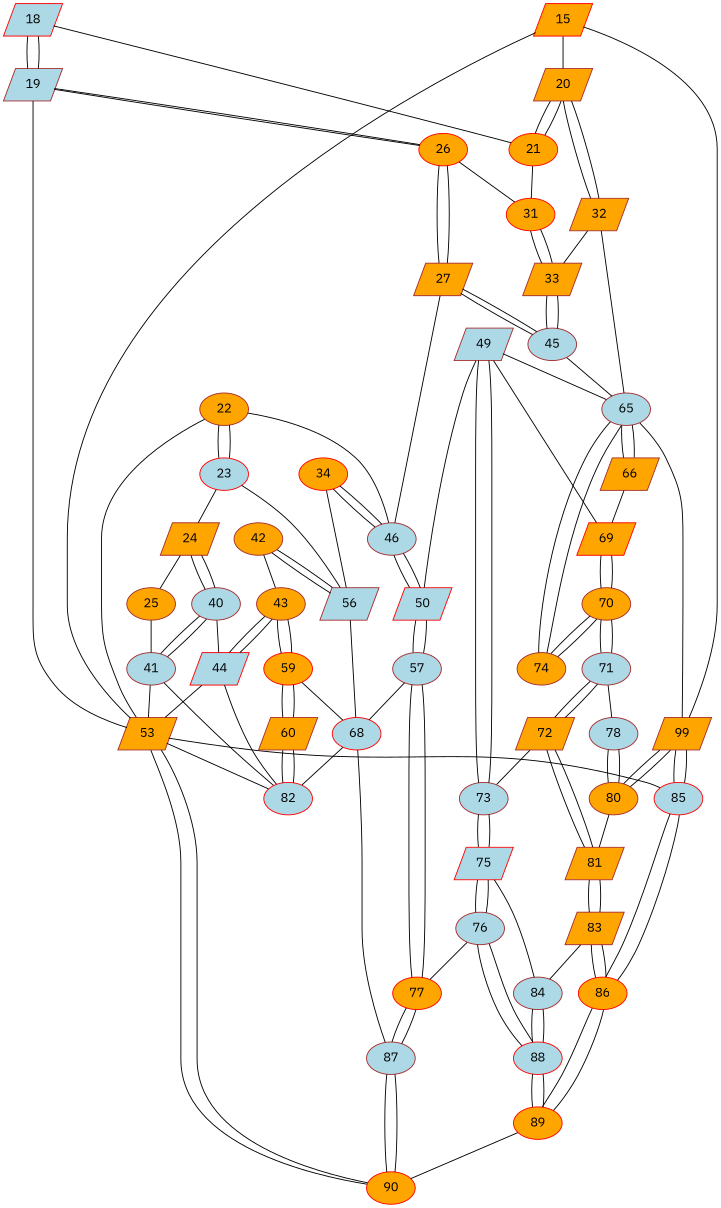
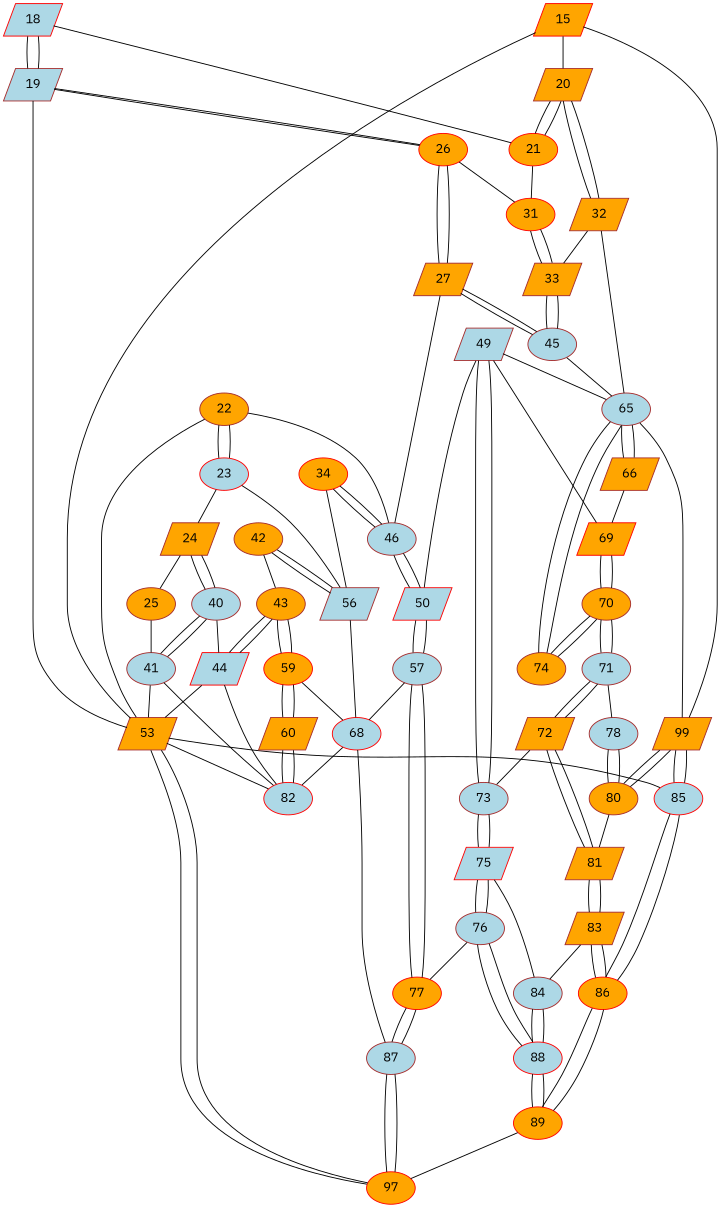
(391, 1188) -> (391, 1188)
